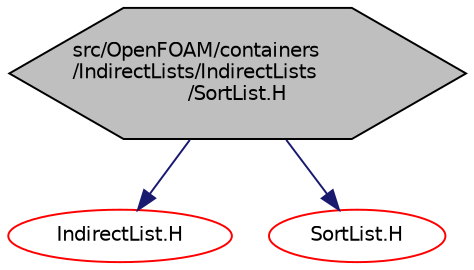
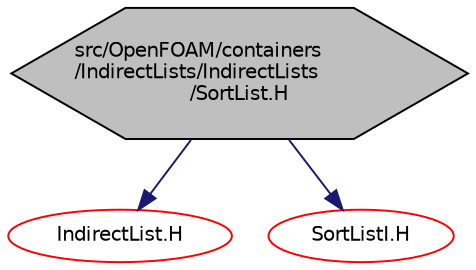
(357, 236) -> (361, 236)
